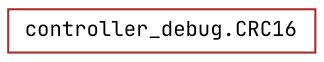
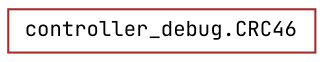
(162, 31) -> (162, 31)
